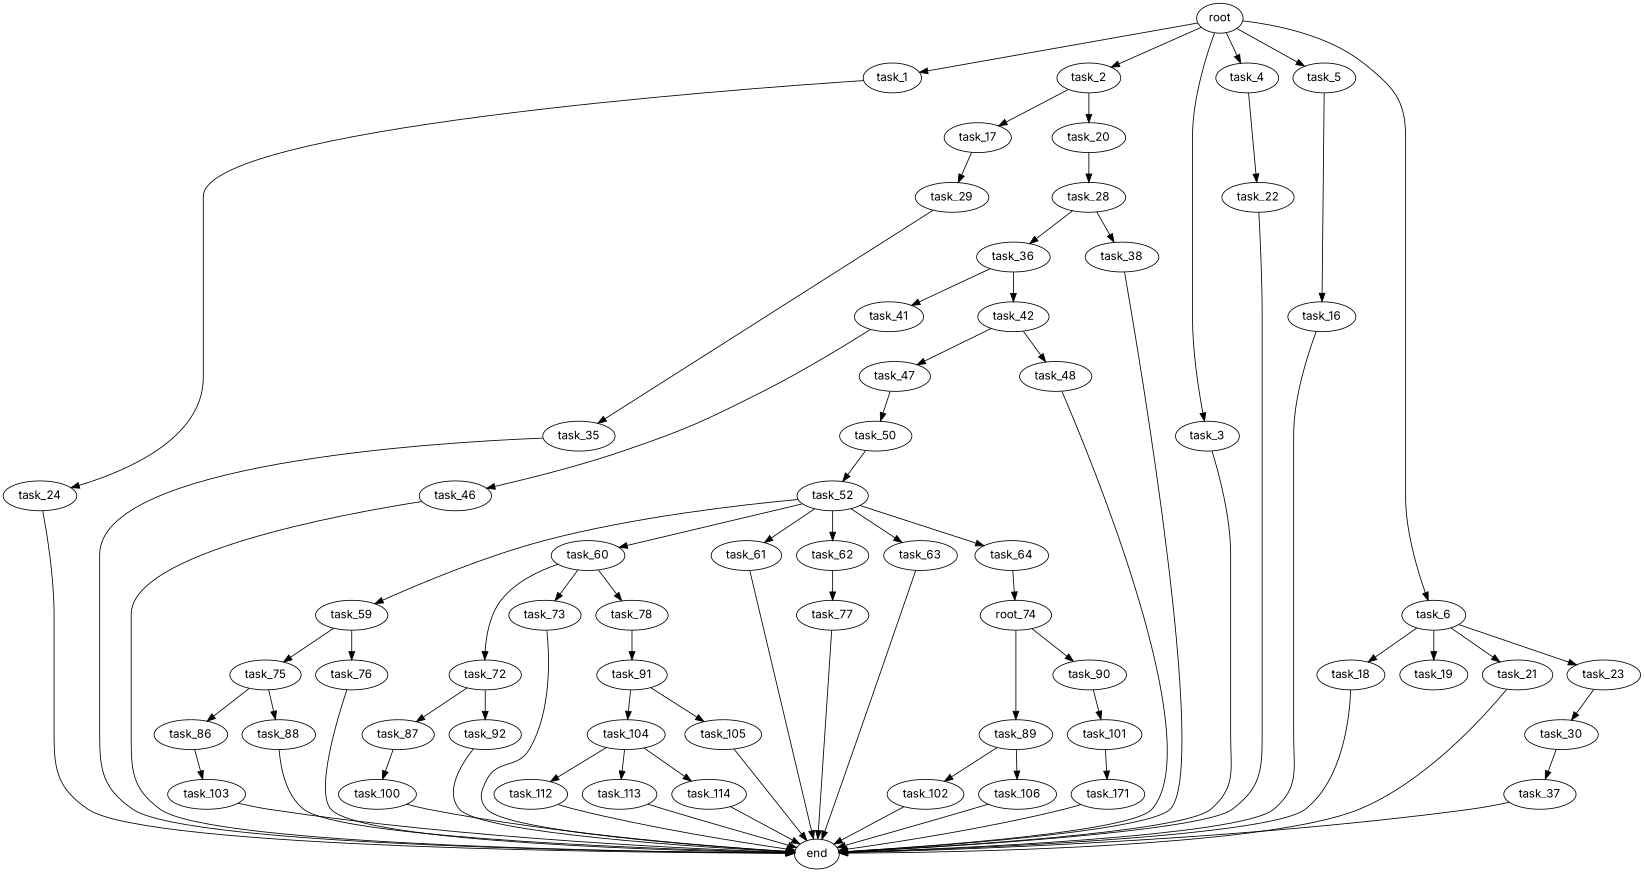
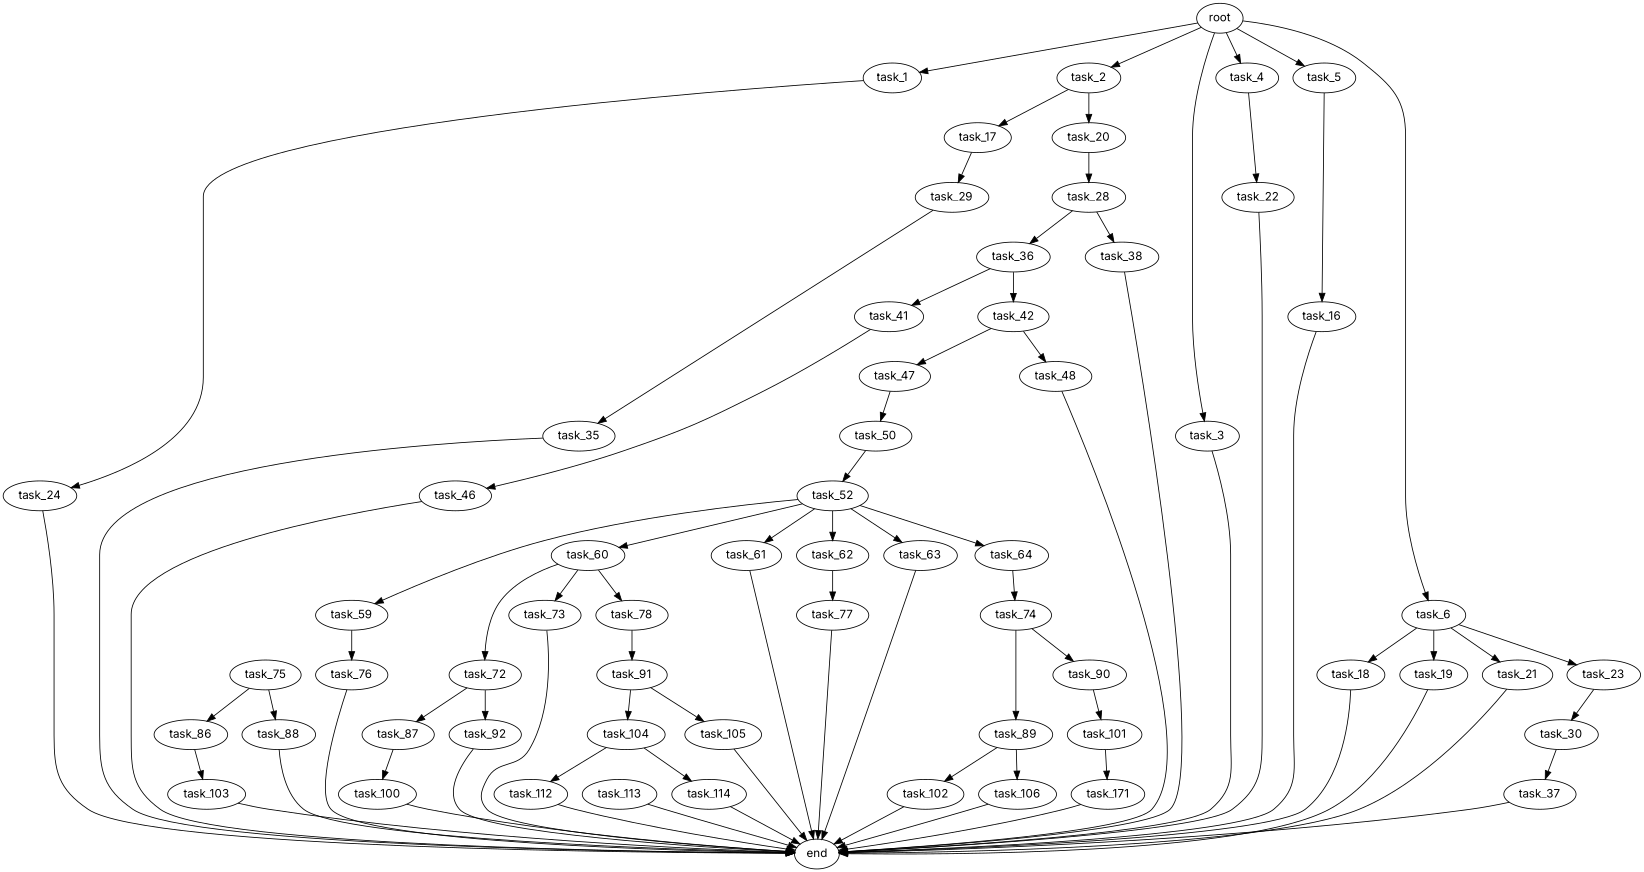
(1016, 615) -> (1016, 615)
(312, 643) -> none
(623, 760) -> none
none -> (1311, 816)
